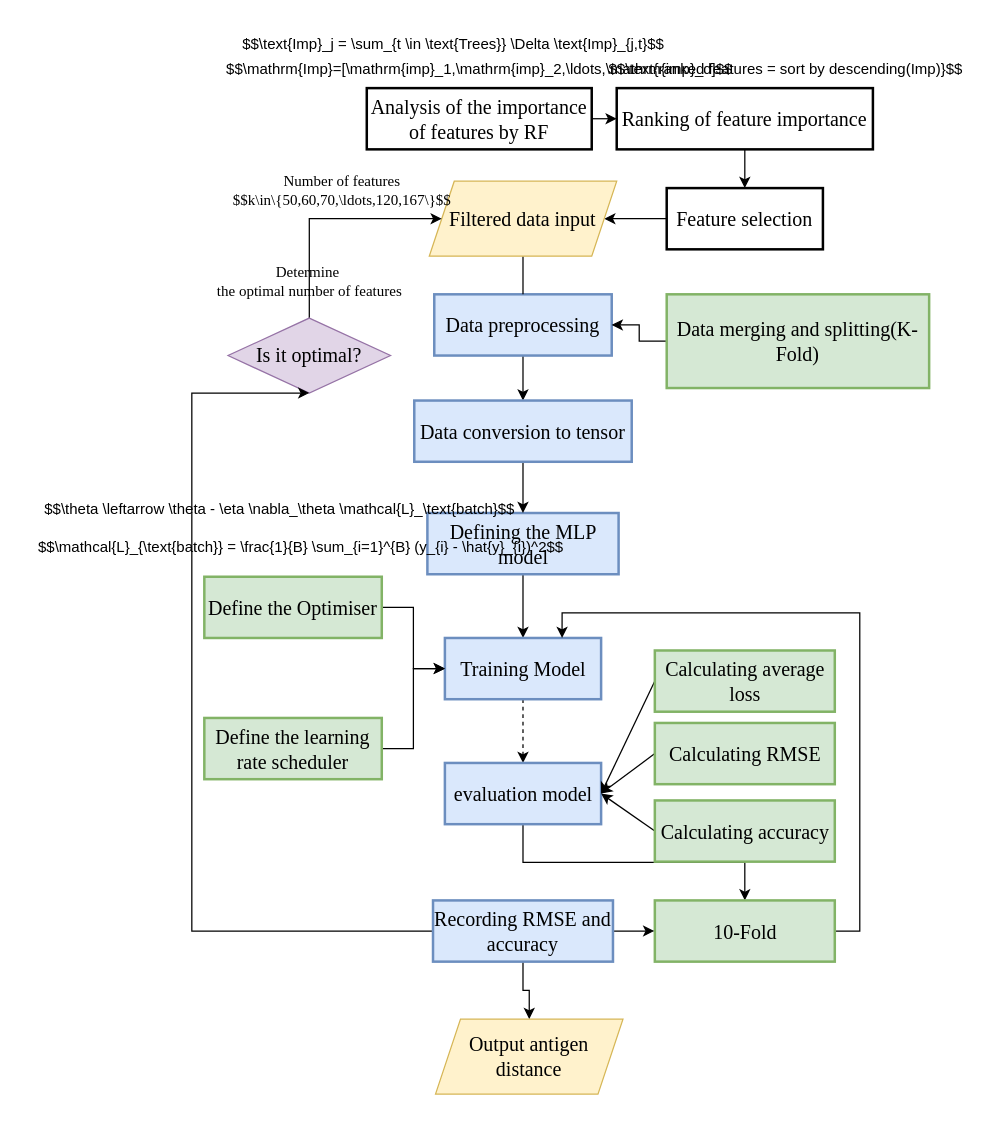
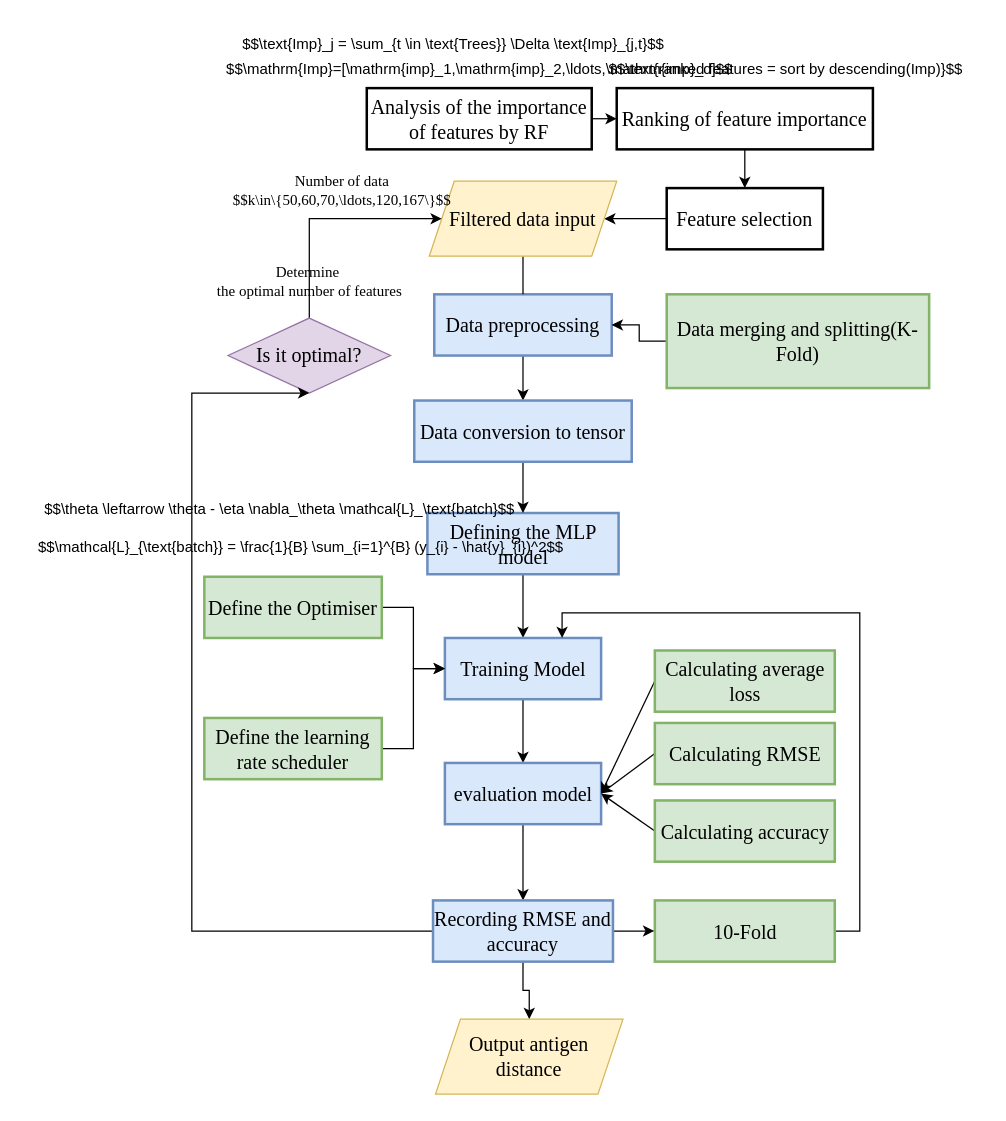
(343, 182) -> (343, 182)
(523, 727) -> (523, 727)
(587, 863) -> (523, 876)
